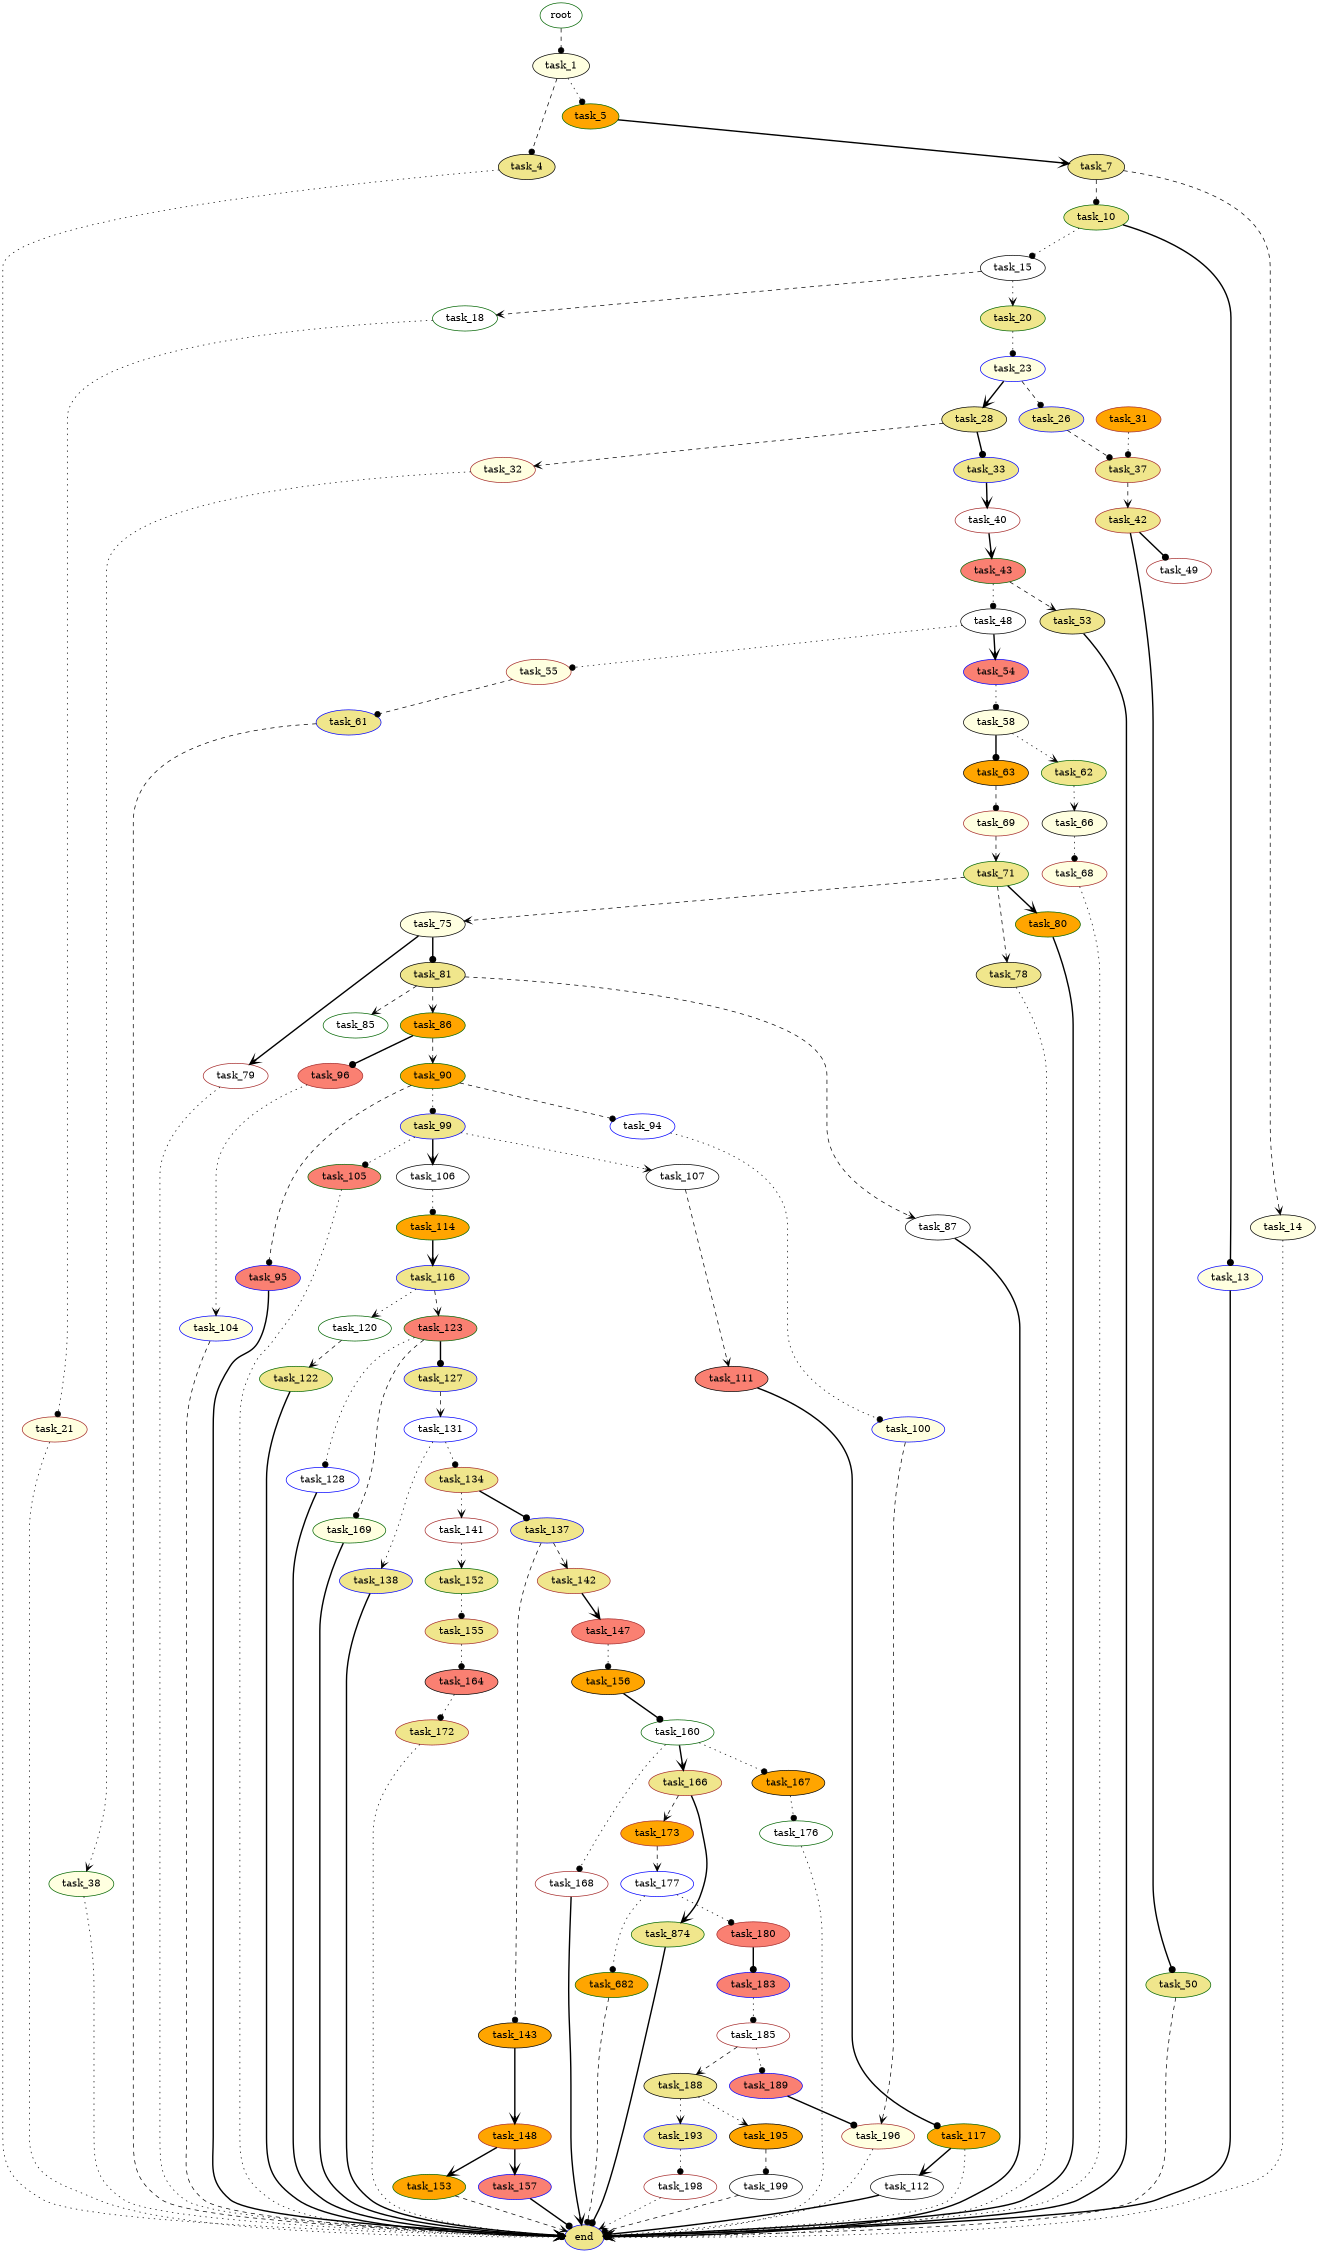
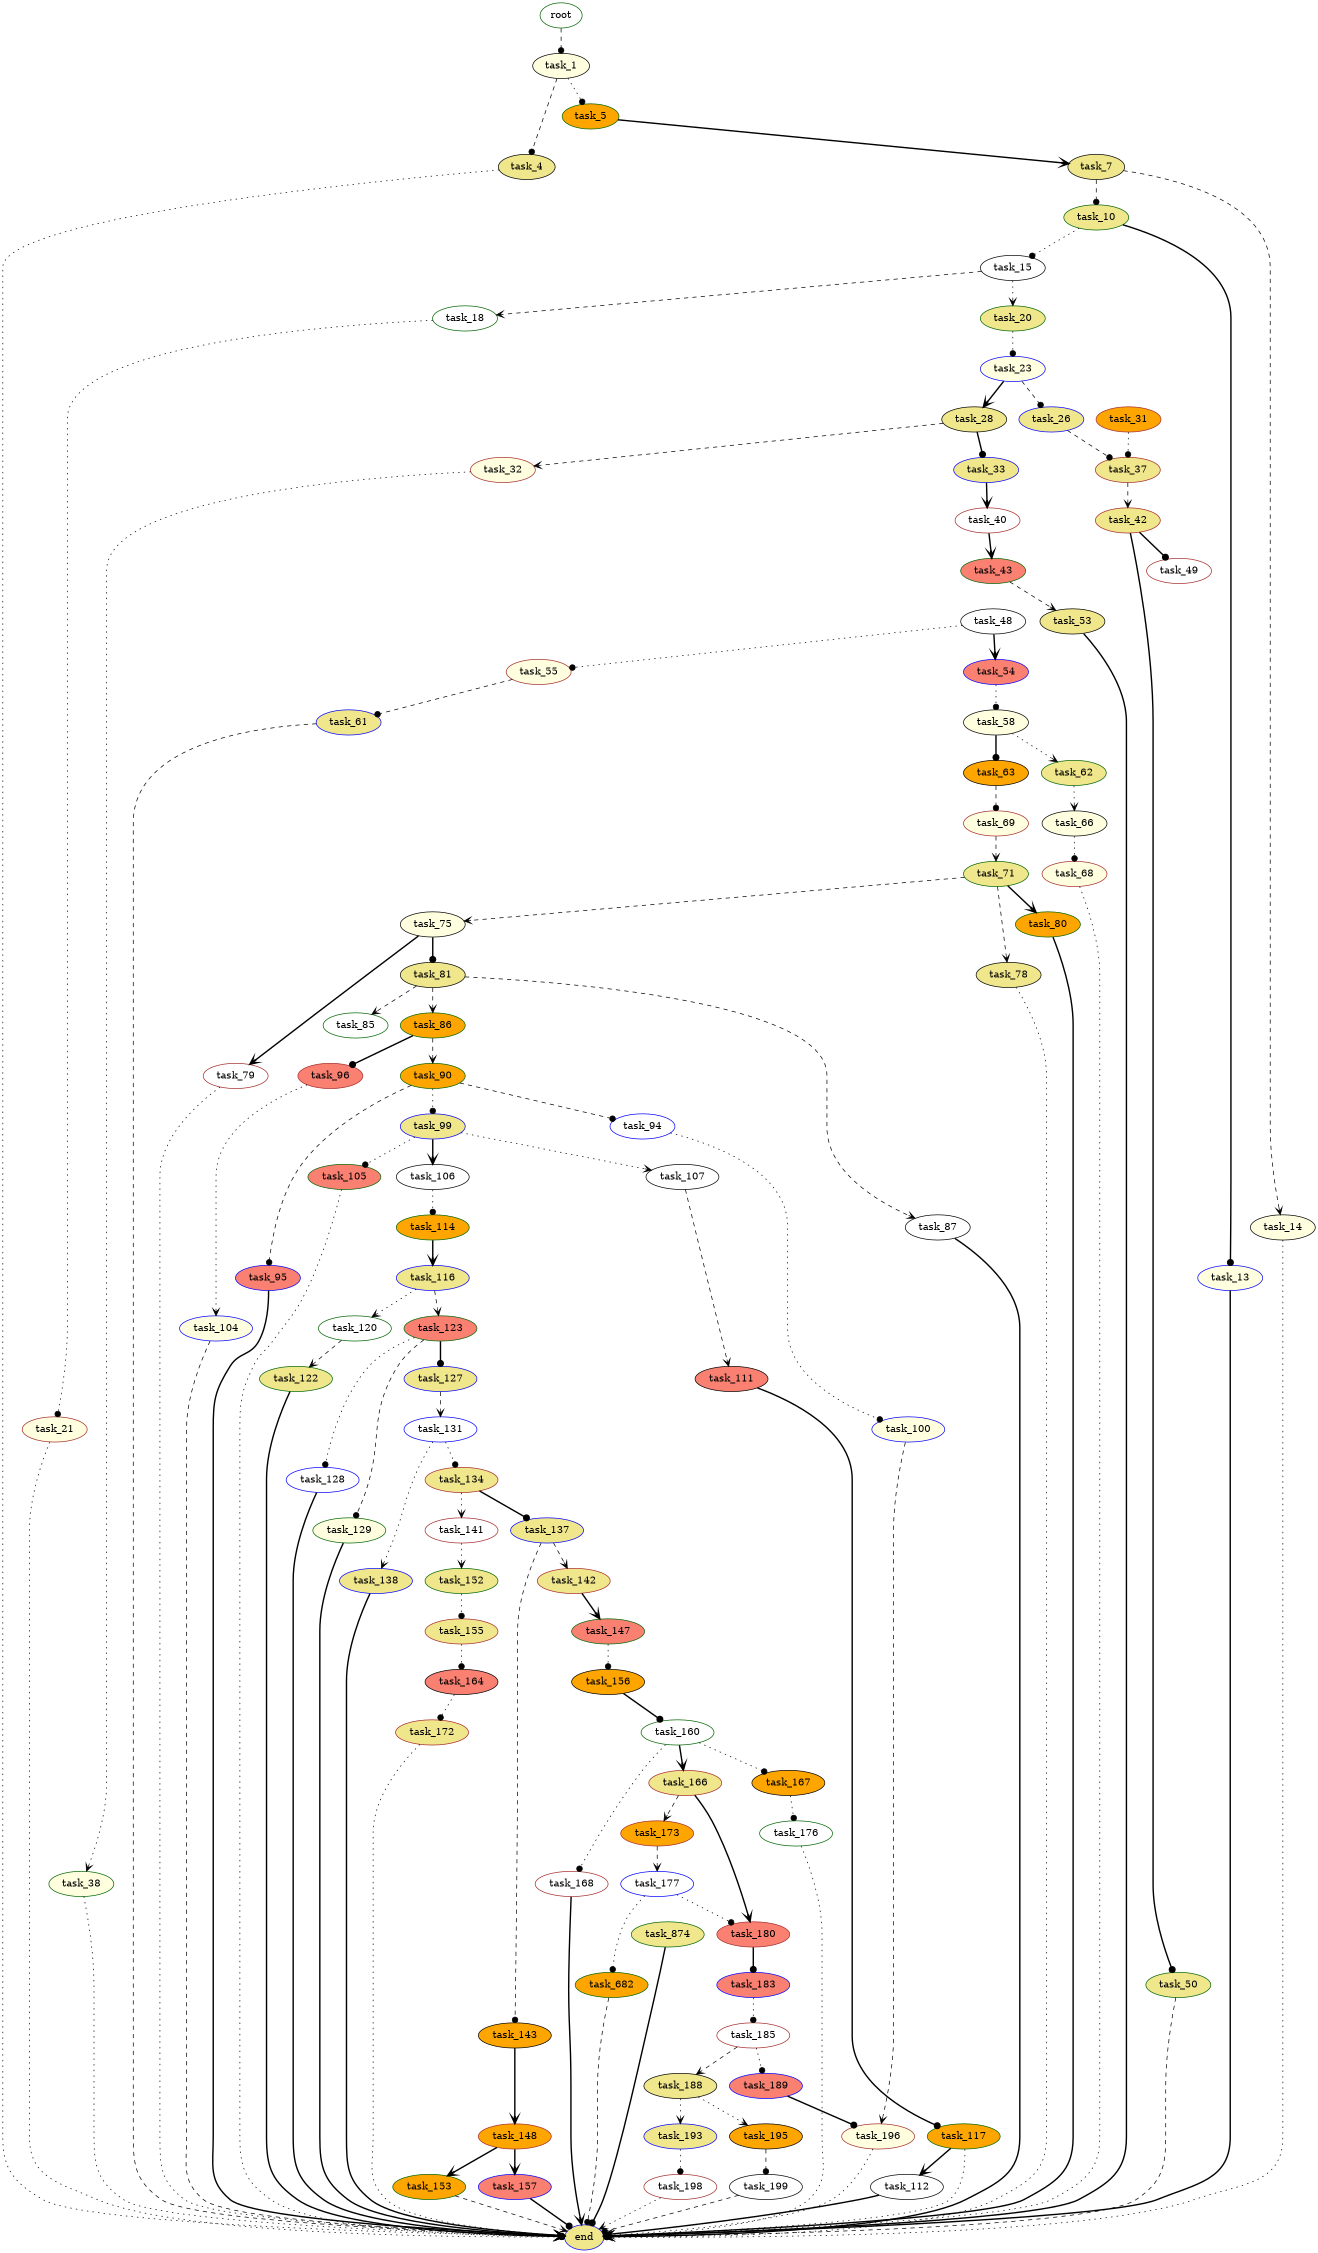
(993, 593) -> none
(349, 1530) -> (349, 1530)
(608, 1631) -> (608, 1631)
(707, 1858) -> (727, 1853)
